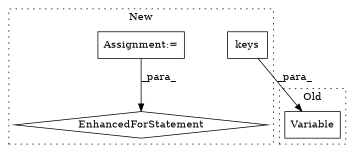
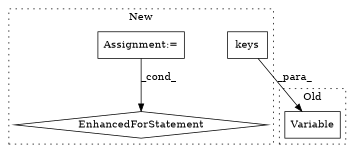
(159, 77) -> (159, 77)
